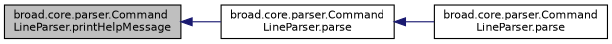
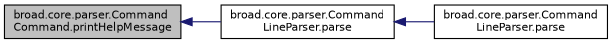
(93, 22) -> (93, 22)
